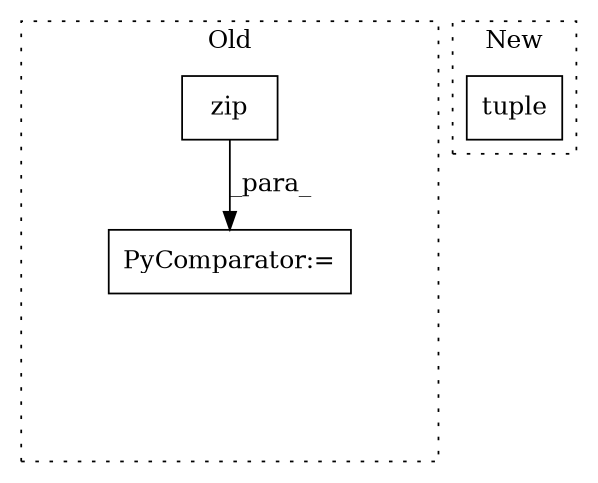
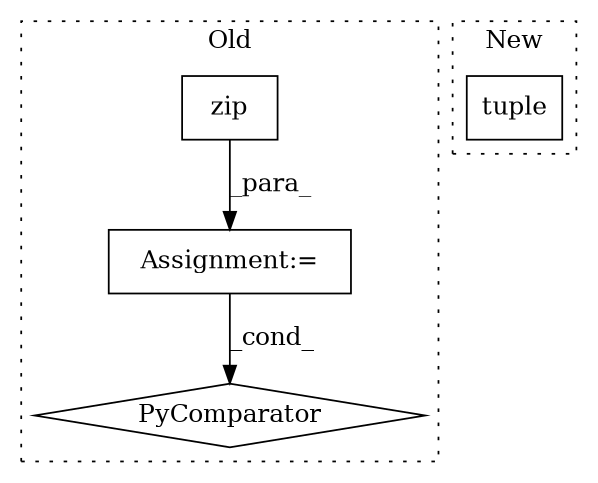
(230, 262) -> (230, 262)
none -> (230, 415)
